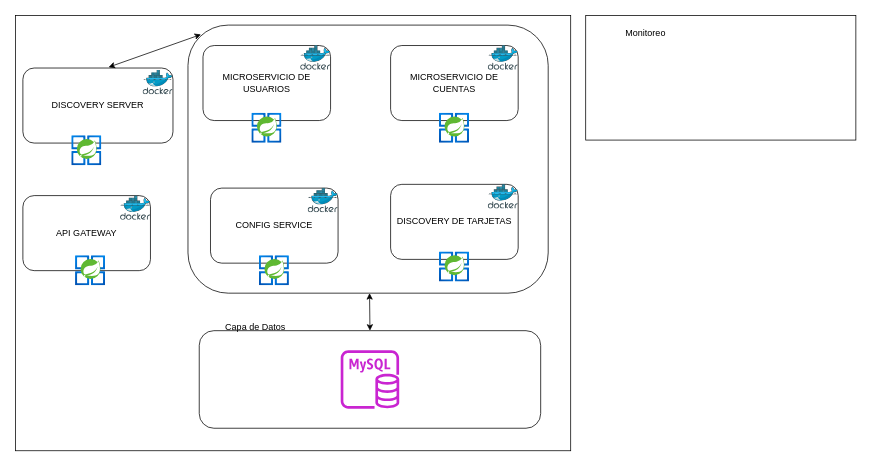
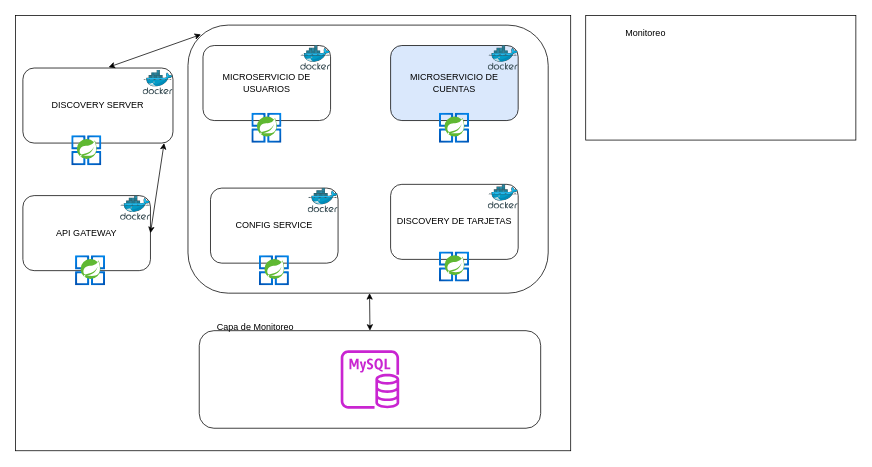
(454, 83) -> (454, 83)
none -> (157, 188)
(255, 327) -> (255, 327)
